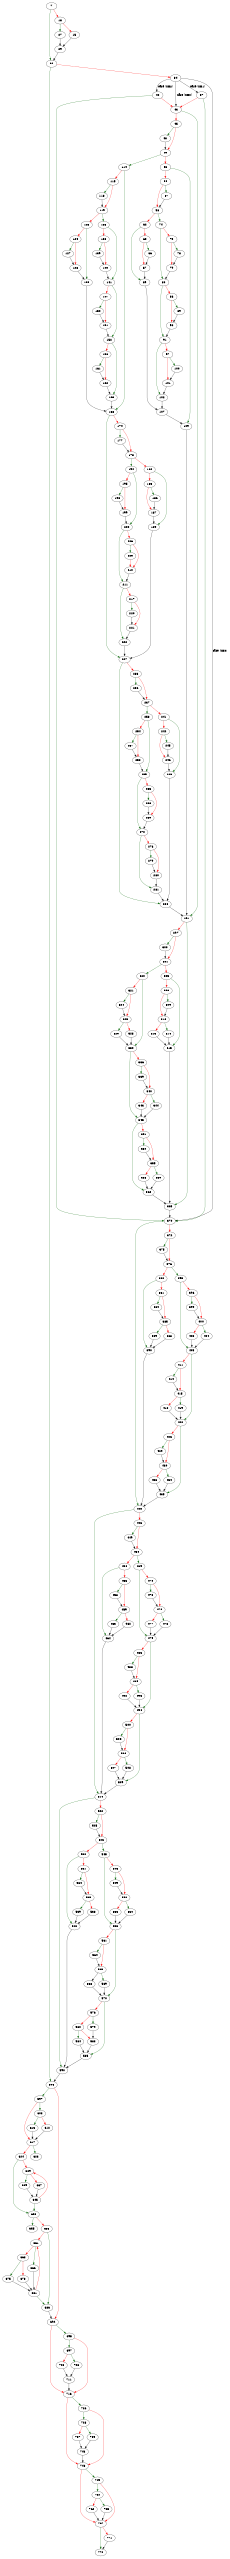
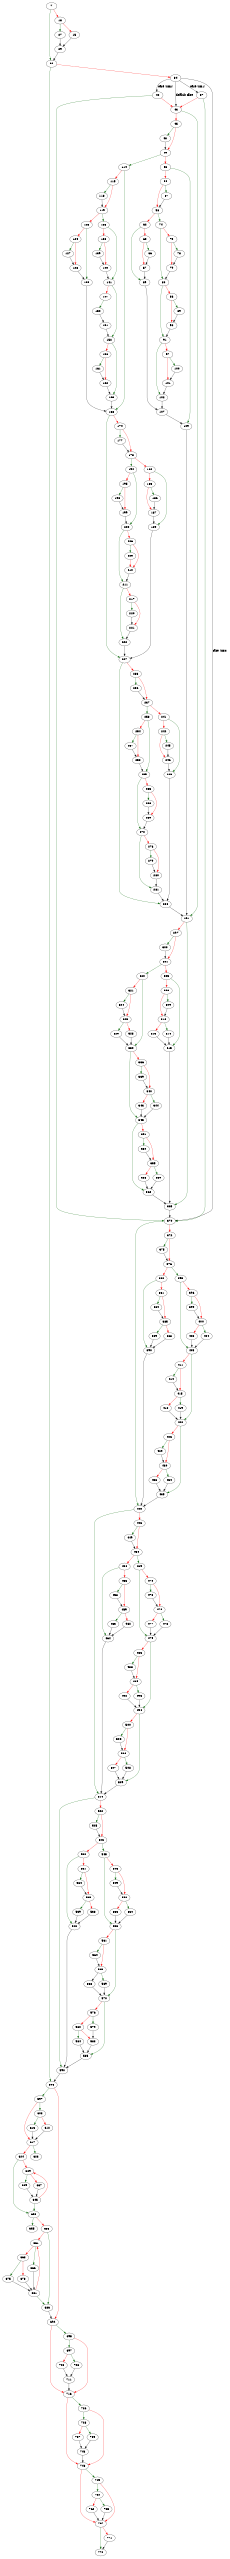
(184, 95) -> (184, 95)
(105, 310) -> none
